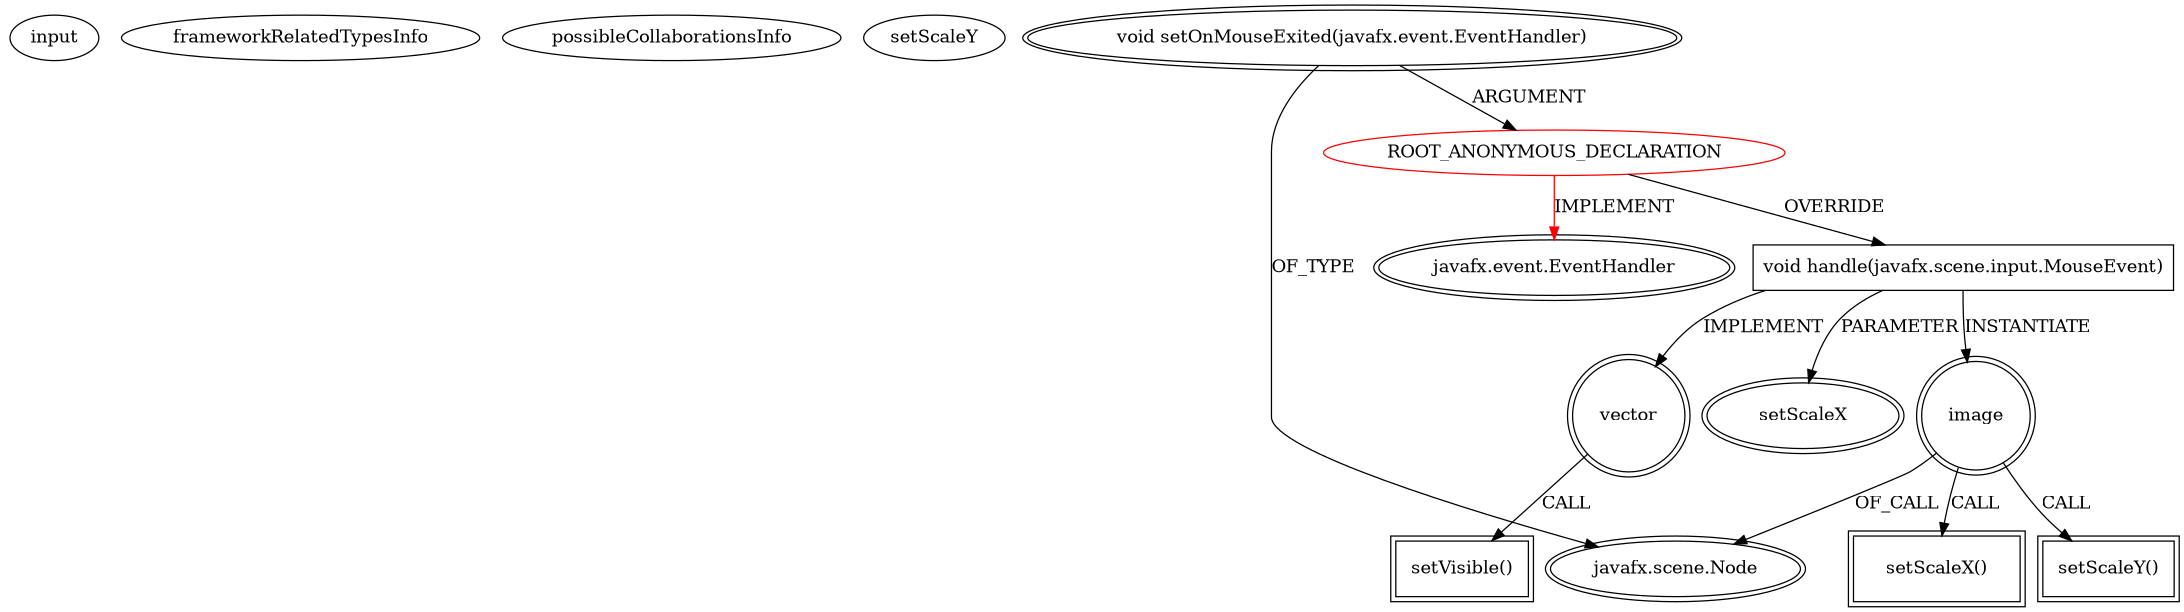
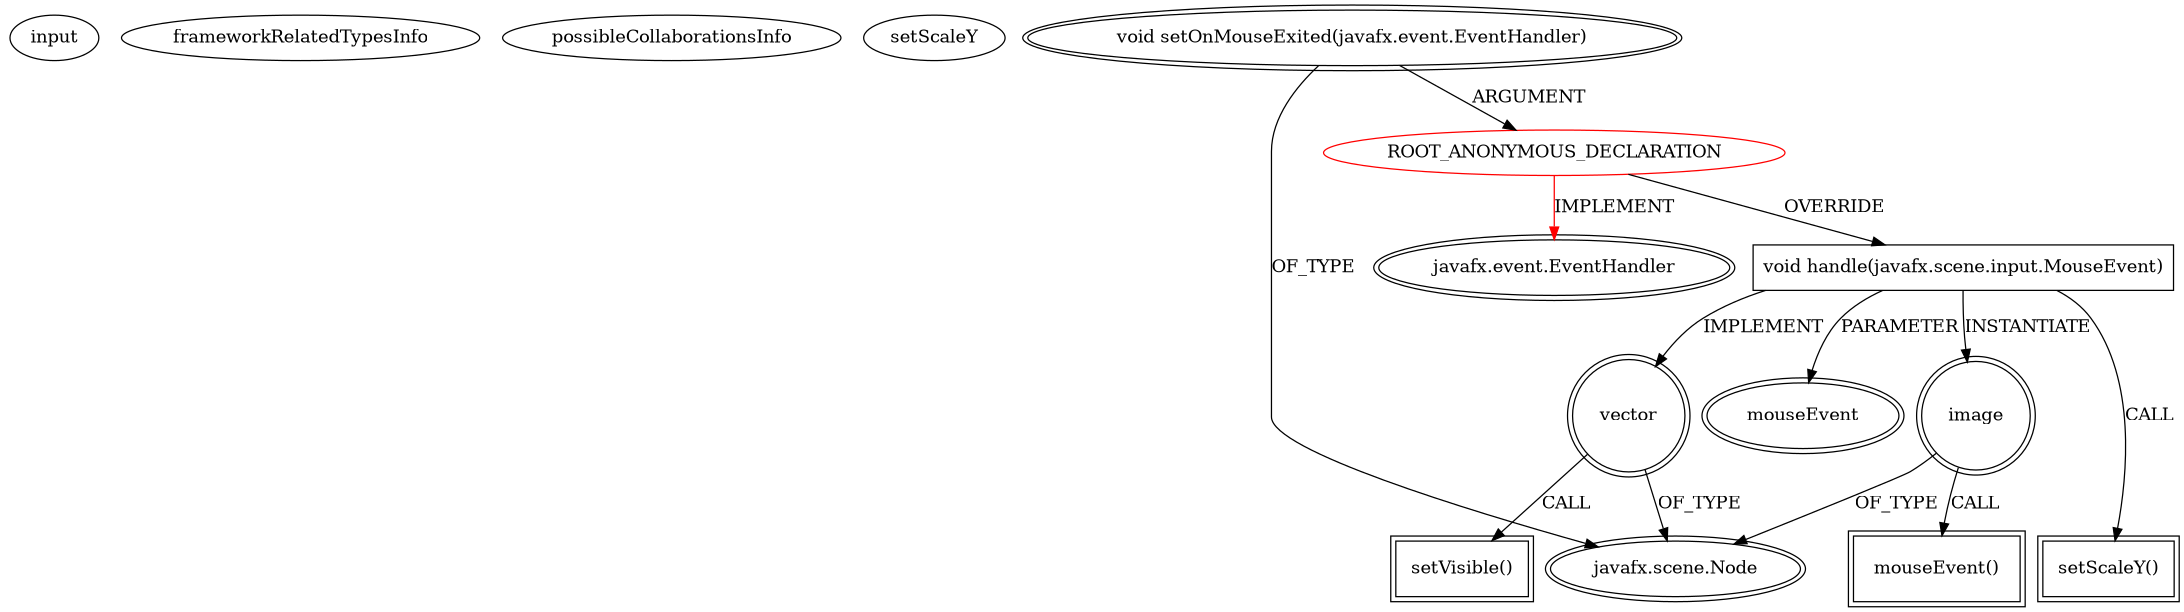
(1803, 416) -> (1803, 416)
none -> (1654, 499)
(2030, 500) -> (2122, 398)
(1897, 504) -> (1897, 504)
(1937, 569) -> (1937, 569)
